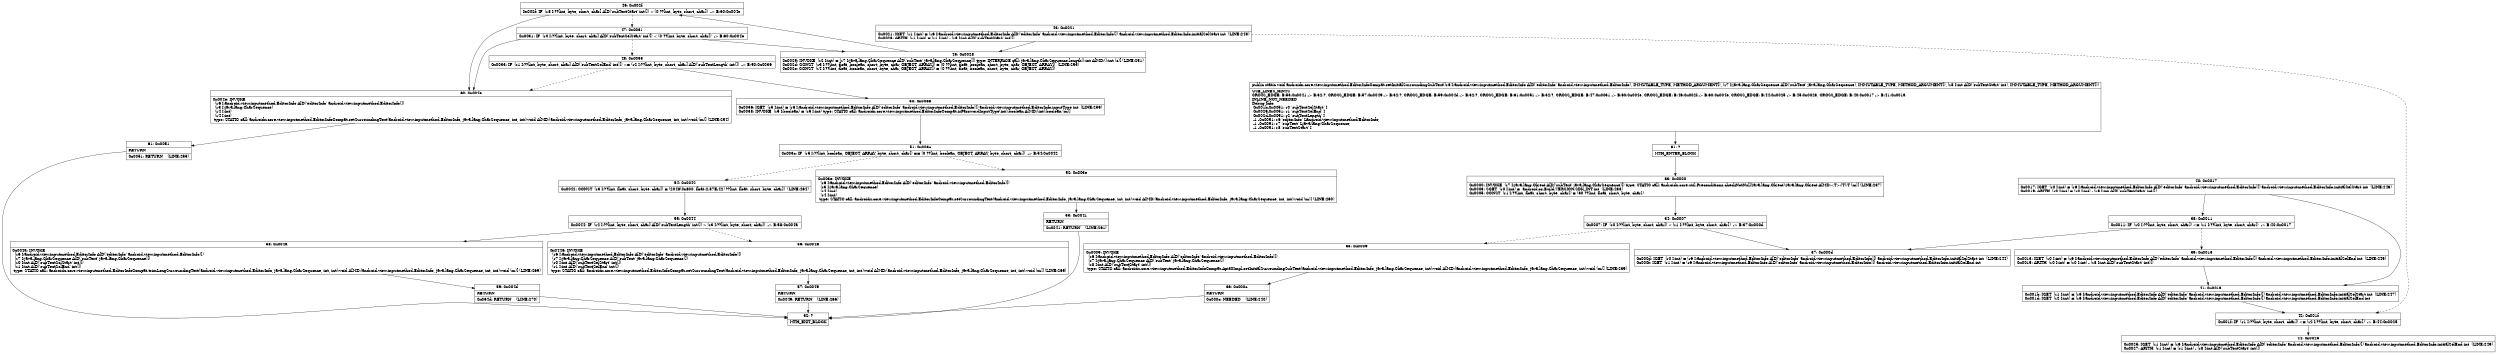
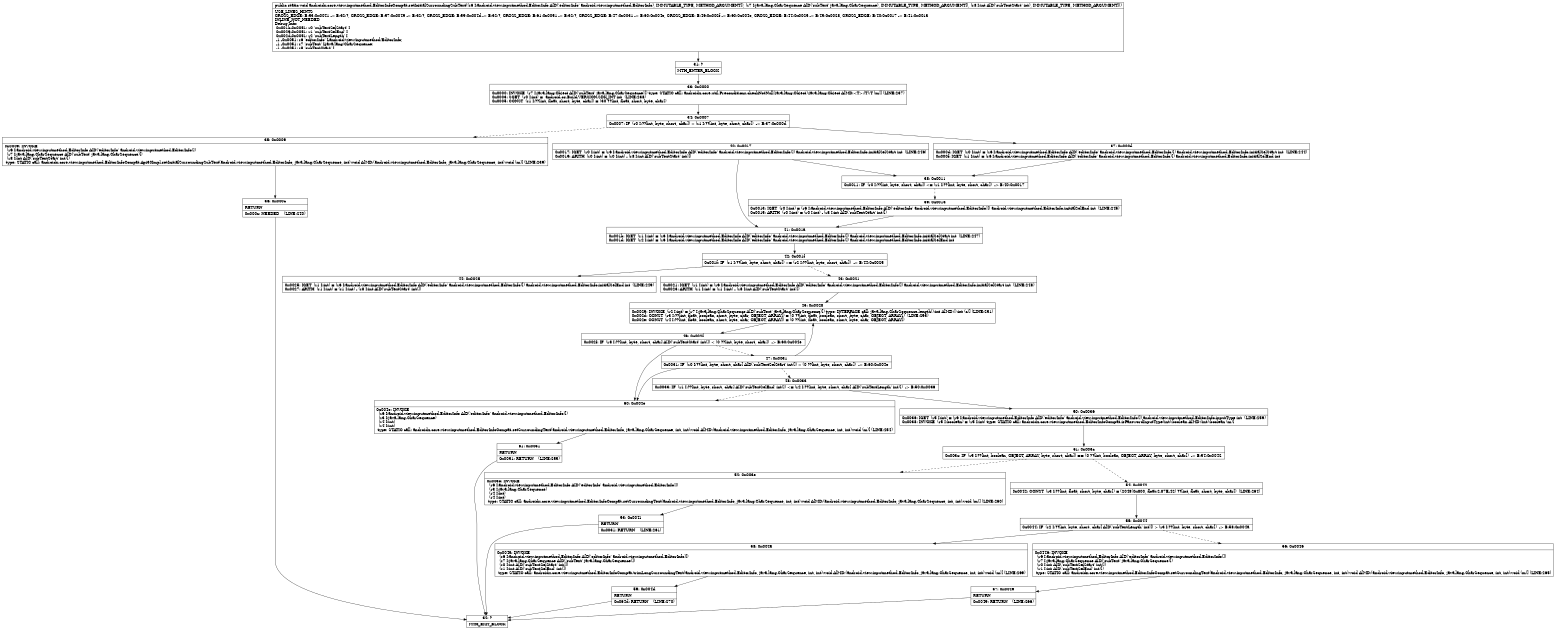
(1944, 49) -> (818, 271)
(1076, 228) -> (631, 530)
(2024, 239) -> (1023, 168)
